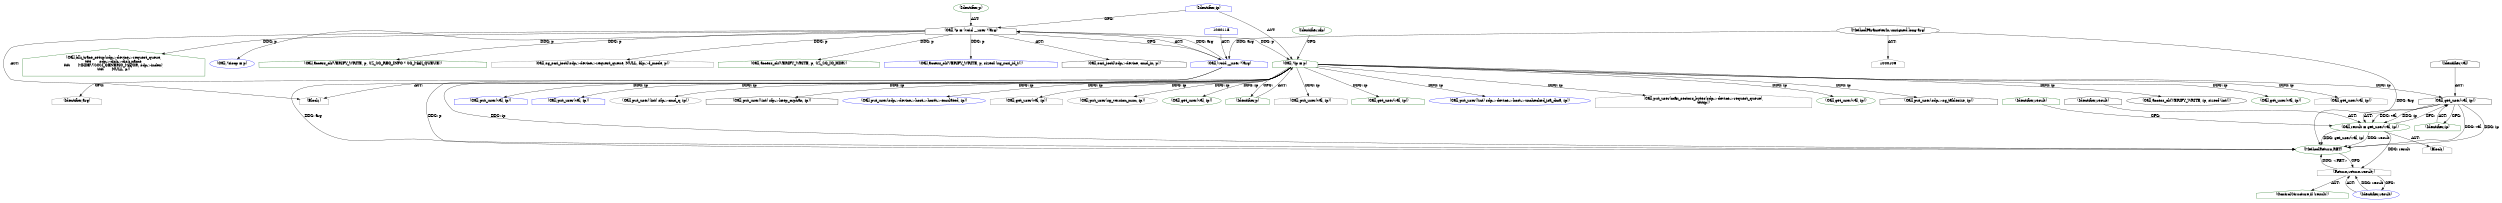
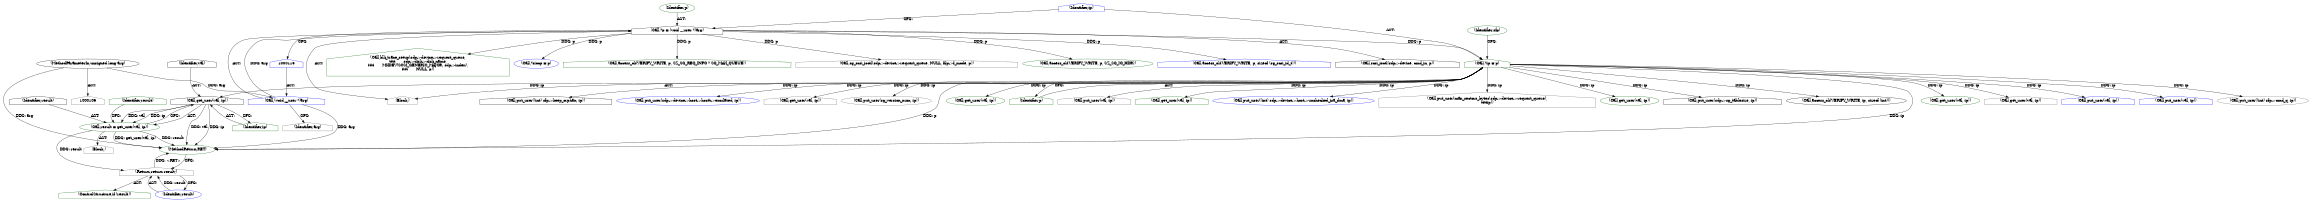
(1119, 41) -> (454, 32)
(799, 64) -> (1088, 64)
